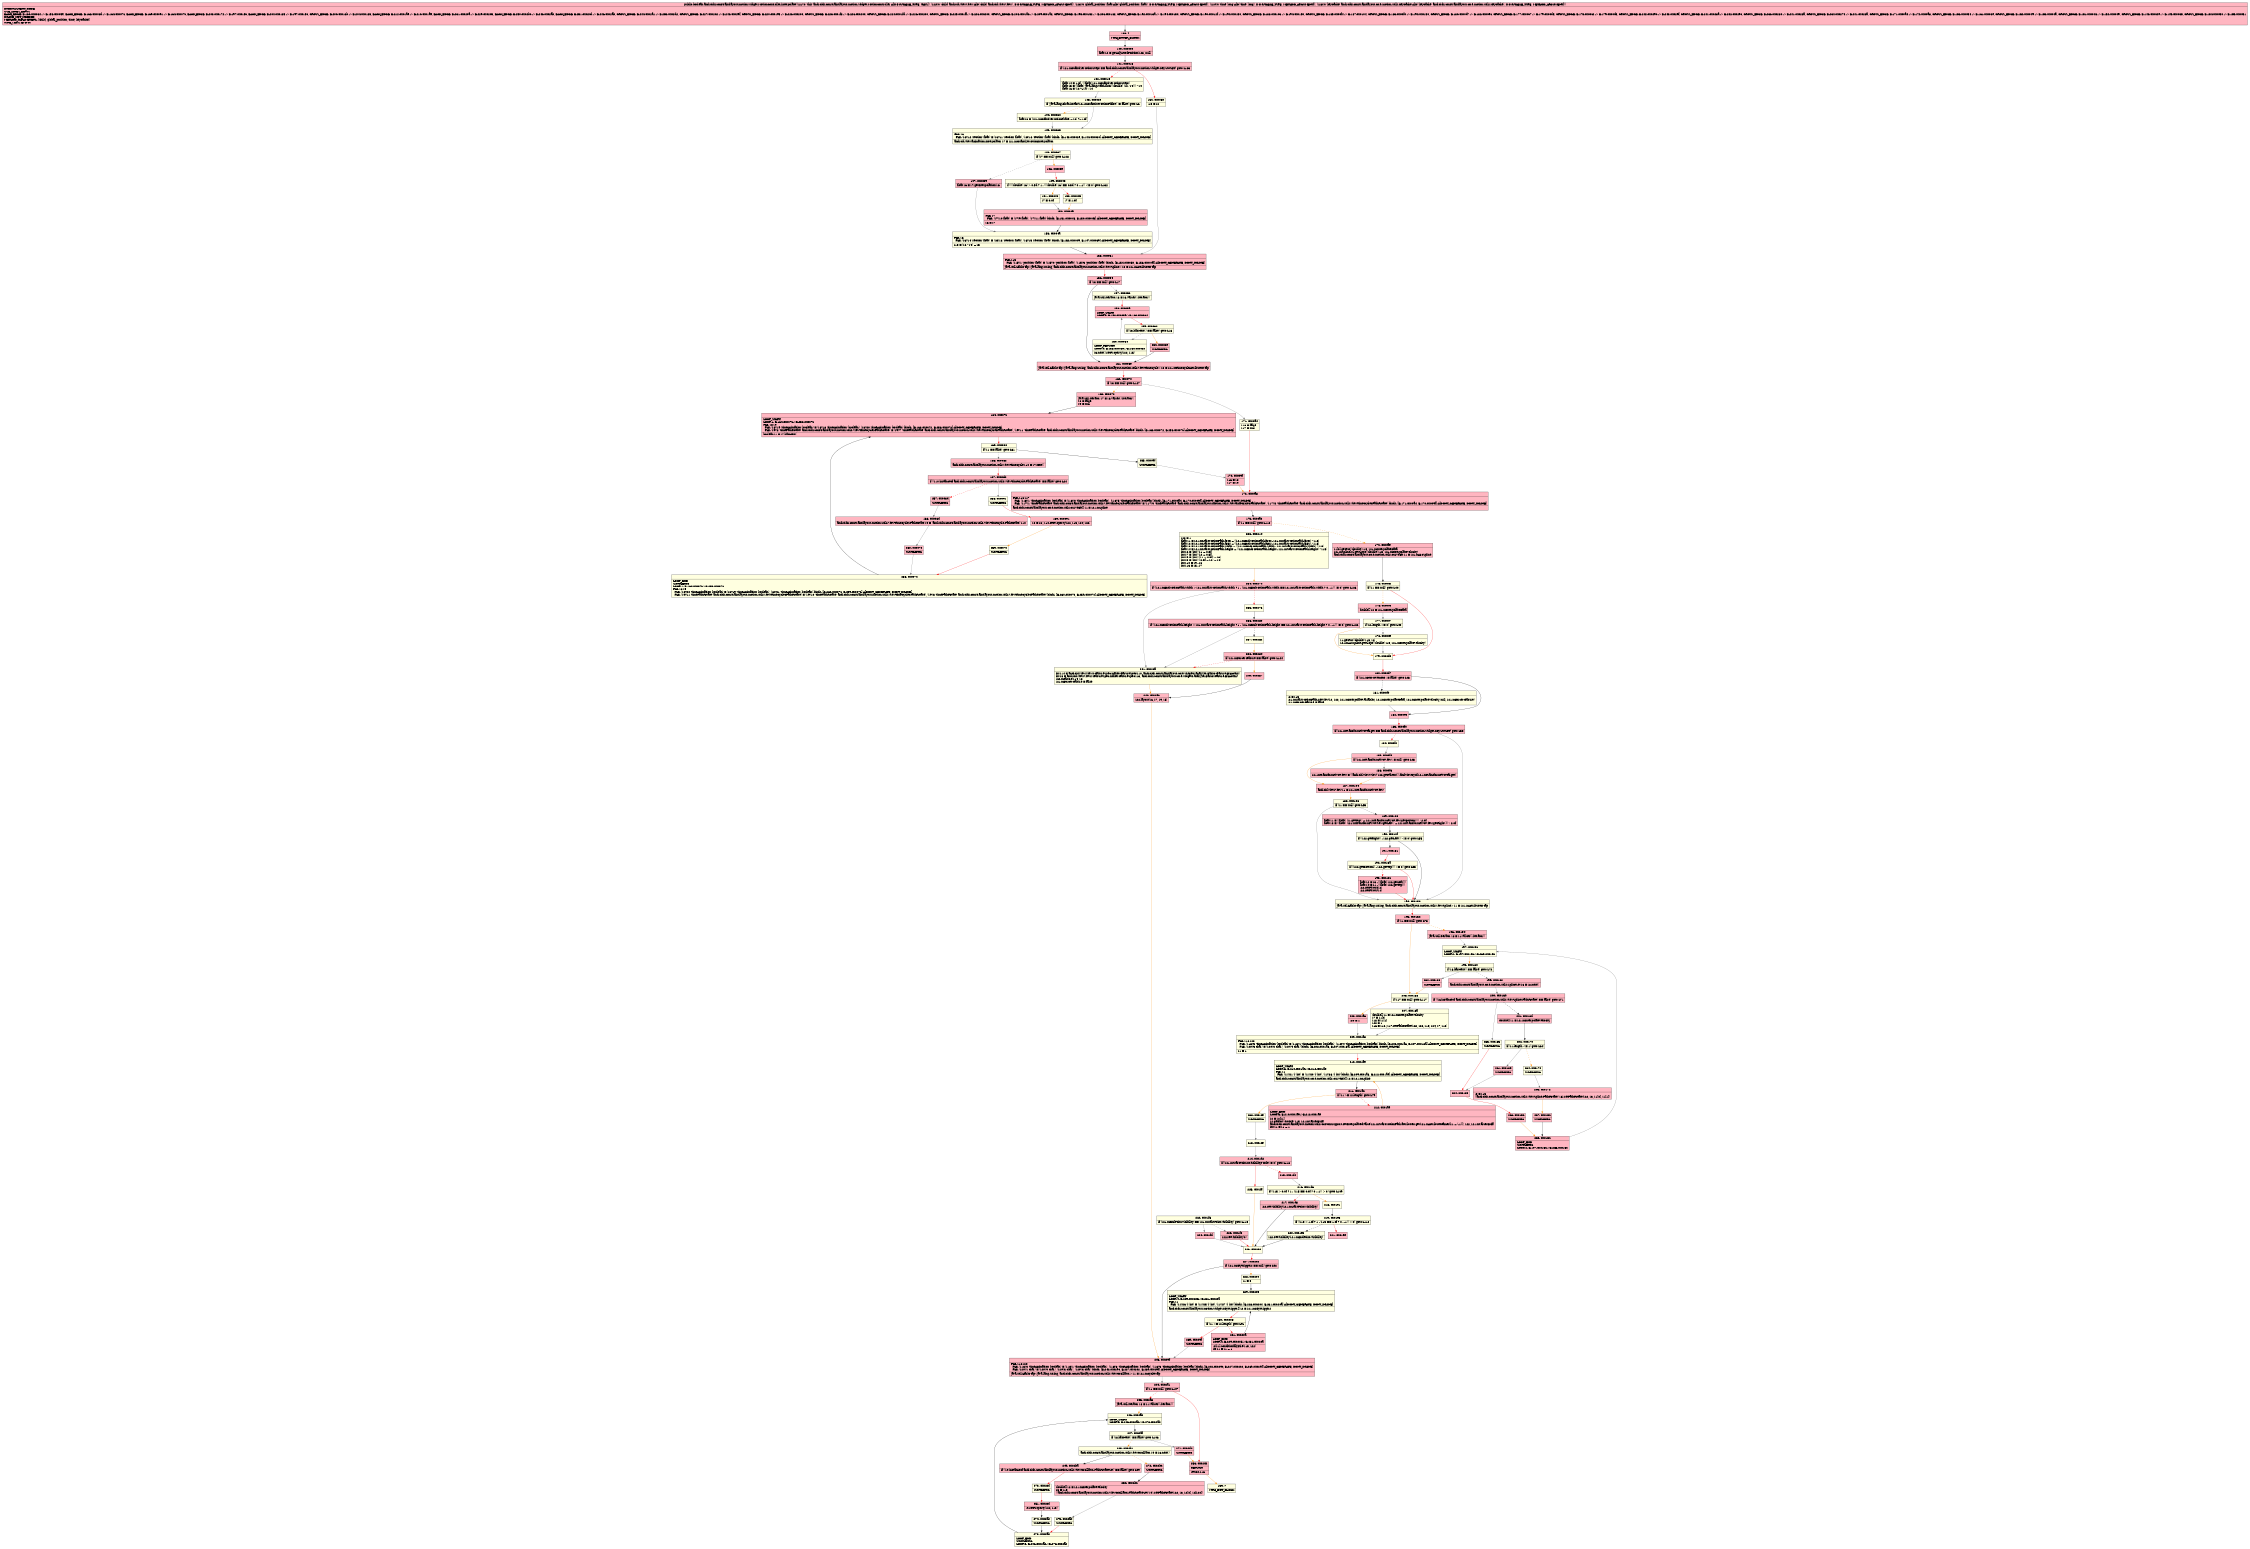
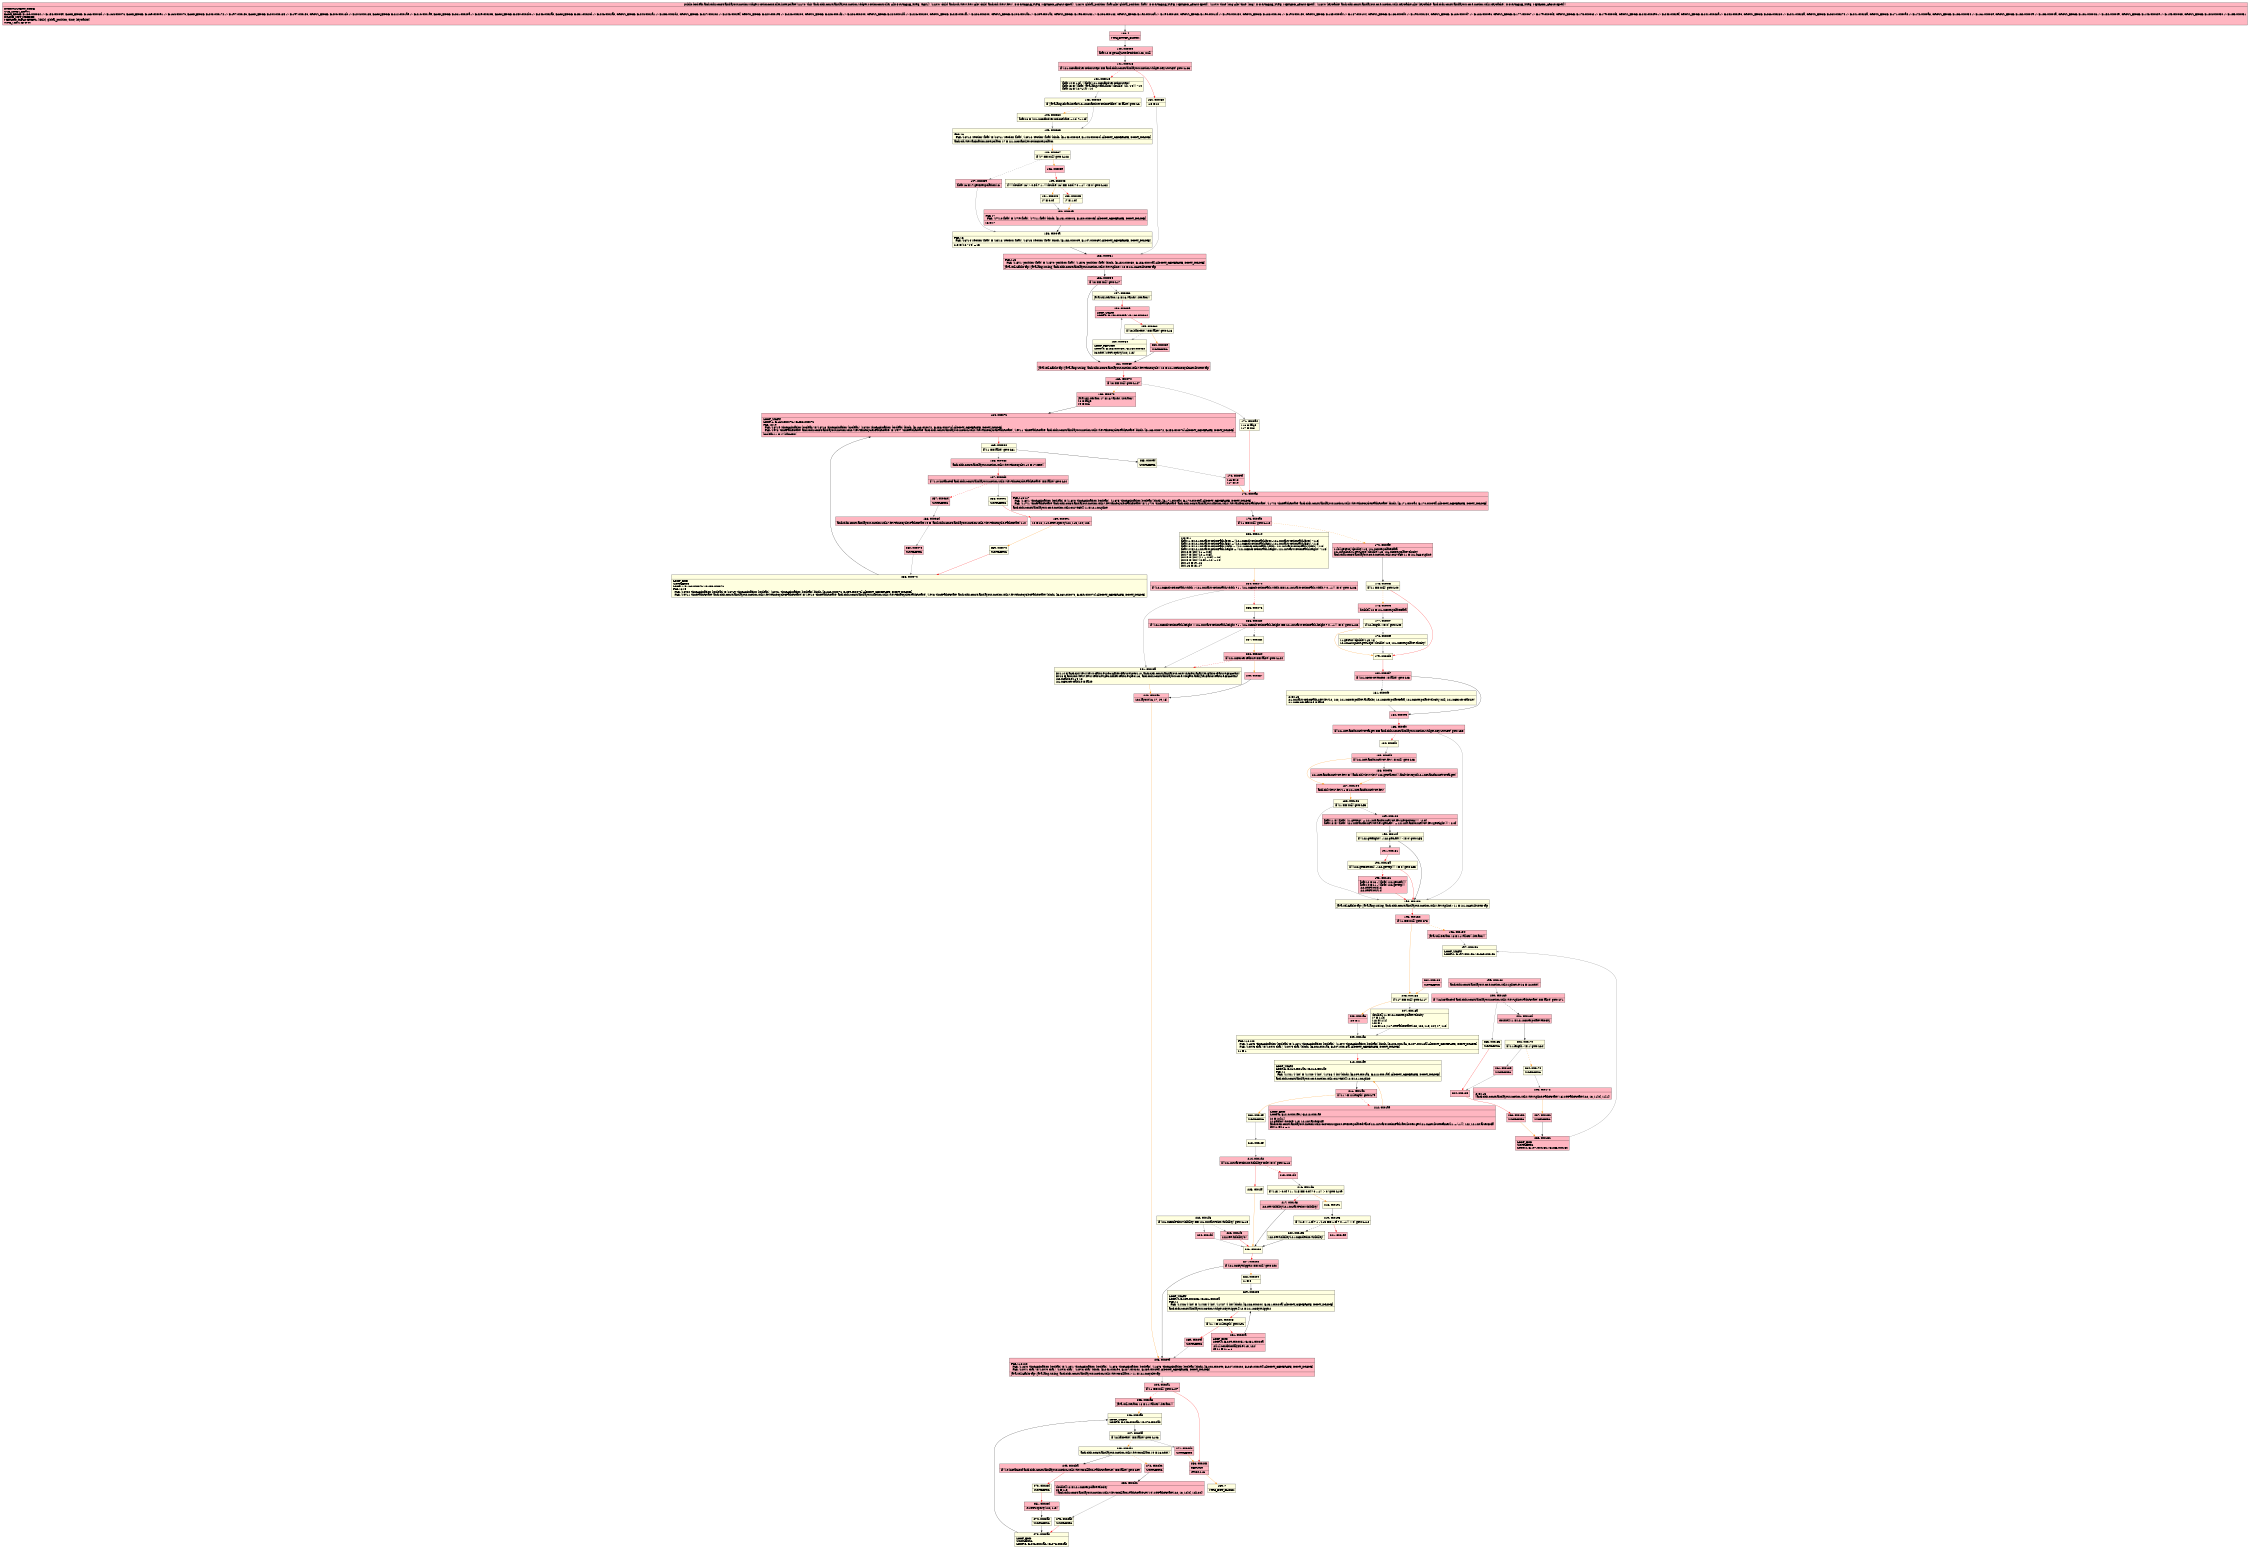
(1105, 272) -> (1105, 272)
(1470, 968) -> none
